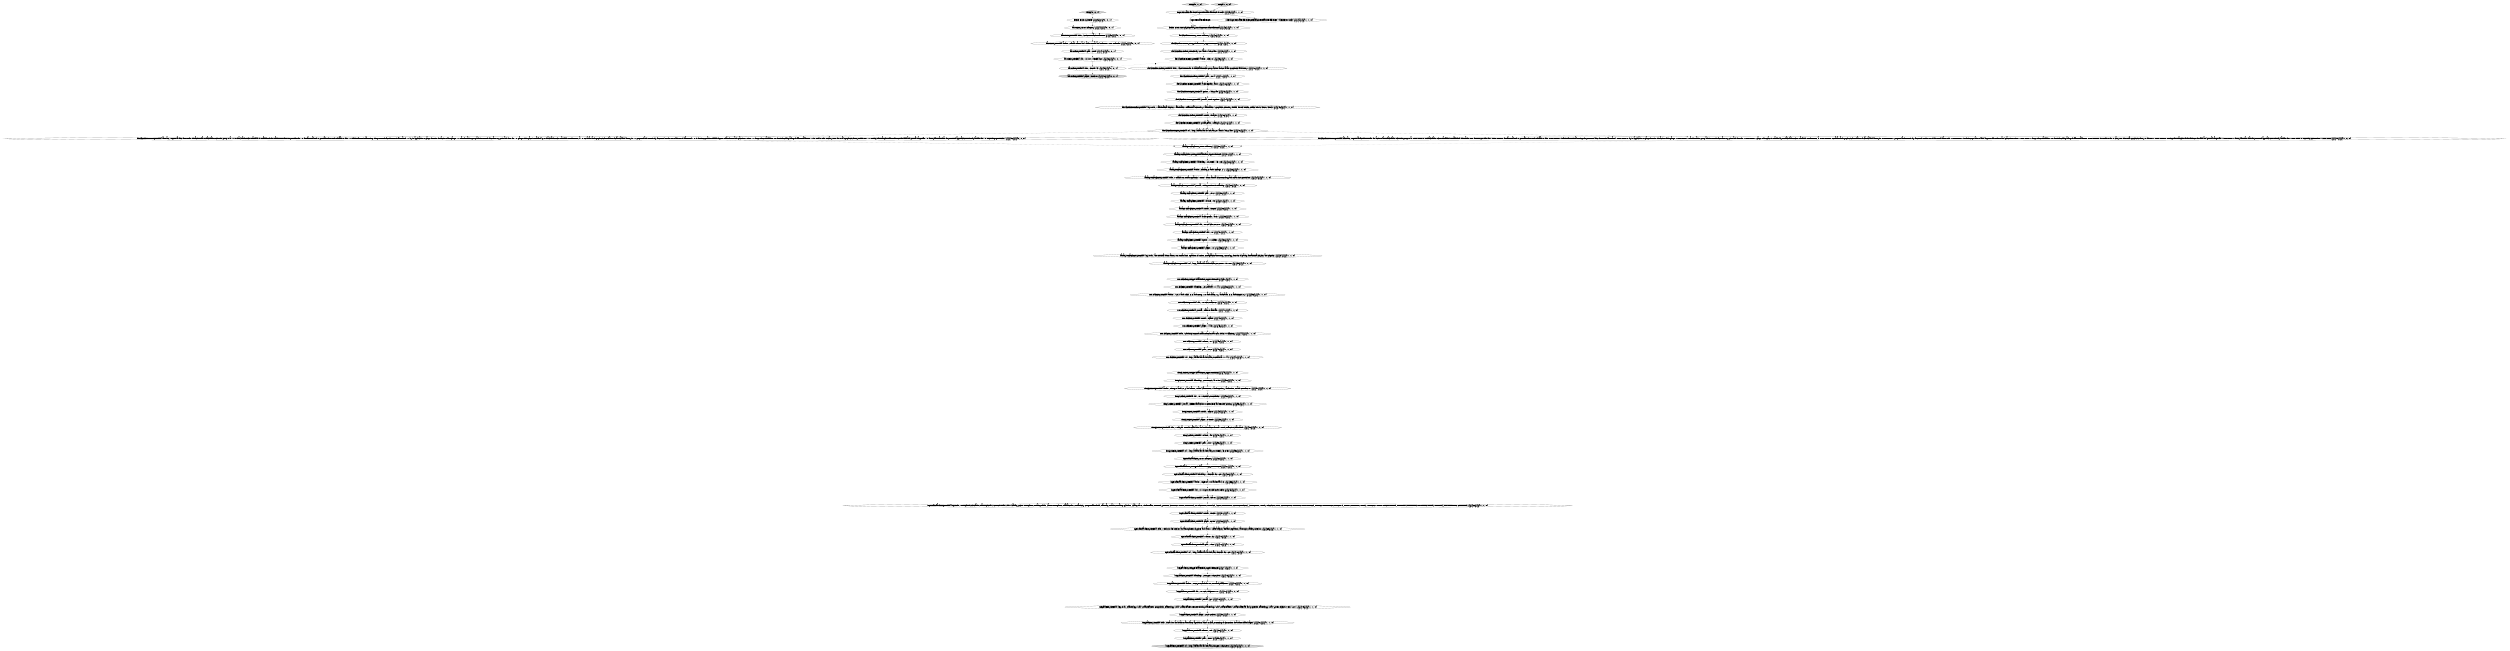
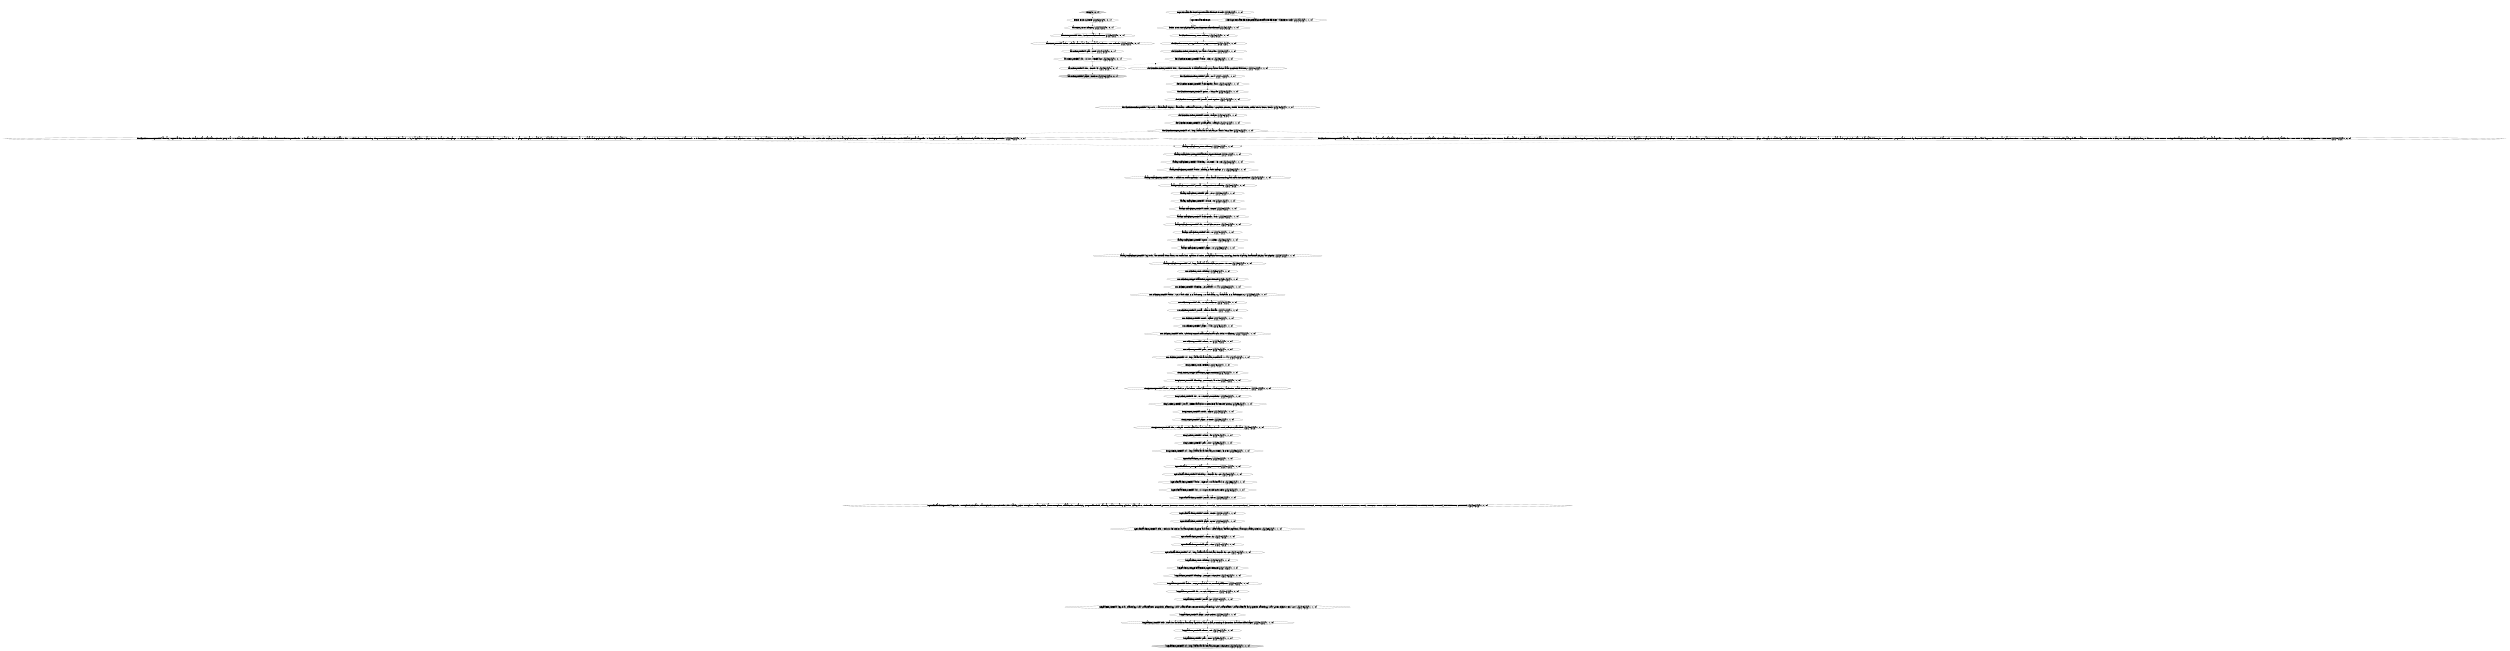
(1196, 4) -> none
(1224, 4) -> none
none -> (1208, 271)
none -> (1208, 365)
none -> (1208, 560)
